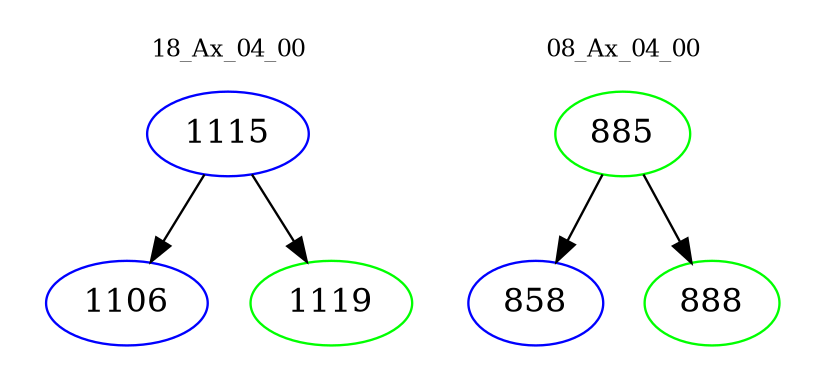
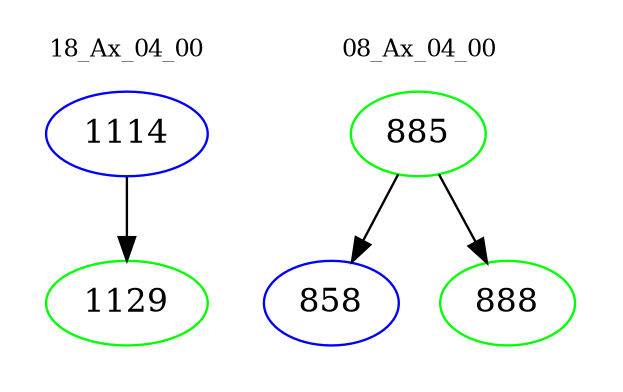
(228, 134) -> (127, 134)
(127, 303) -> none
(331, 303) -> (127, 303)
